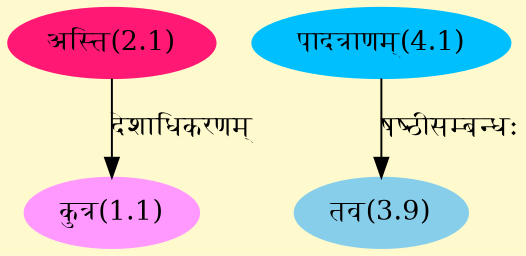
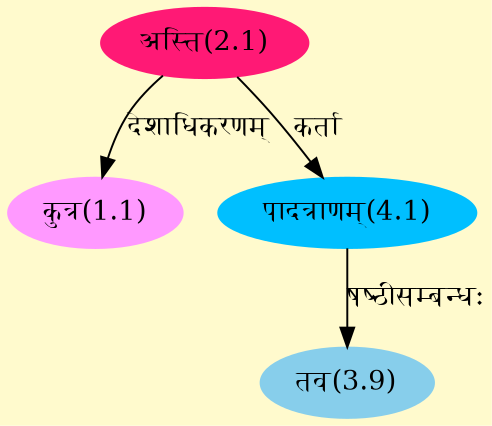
none -> (275, 118)
